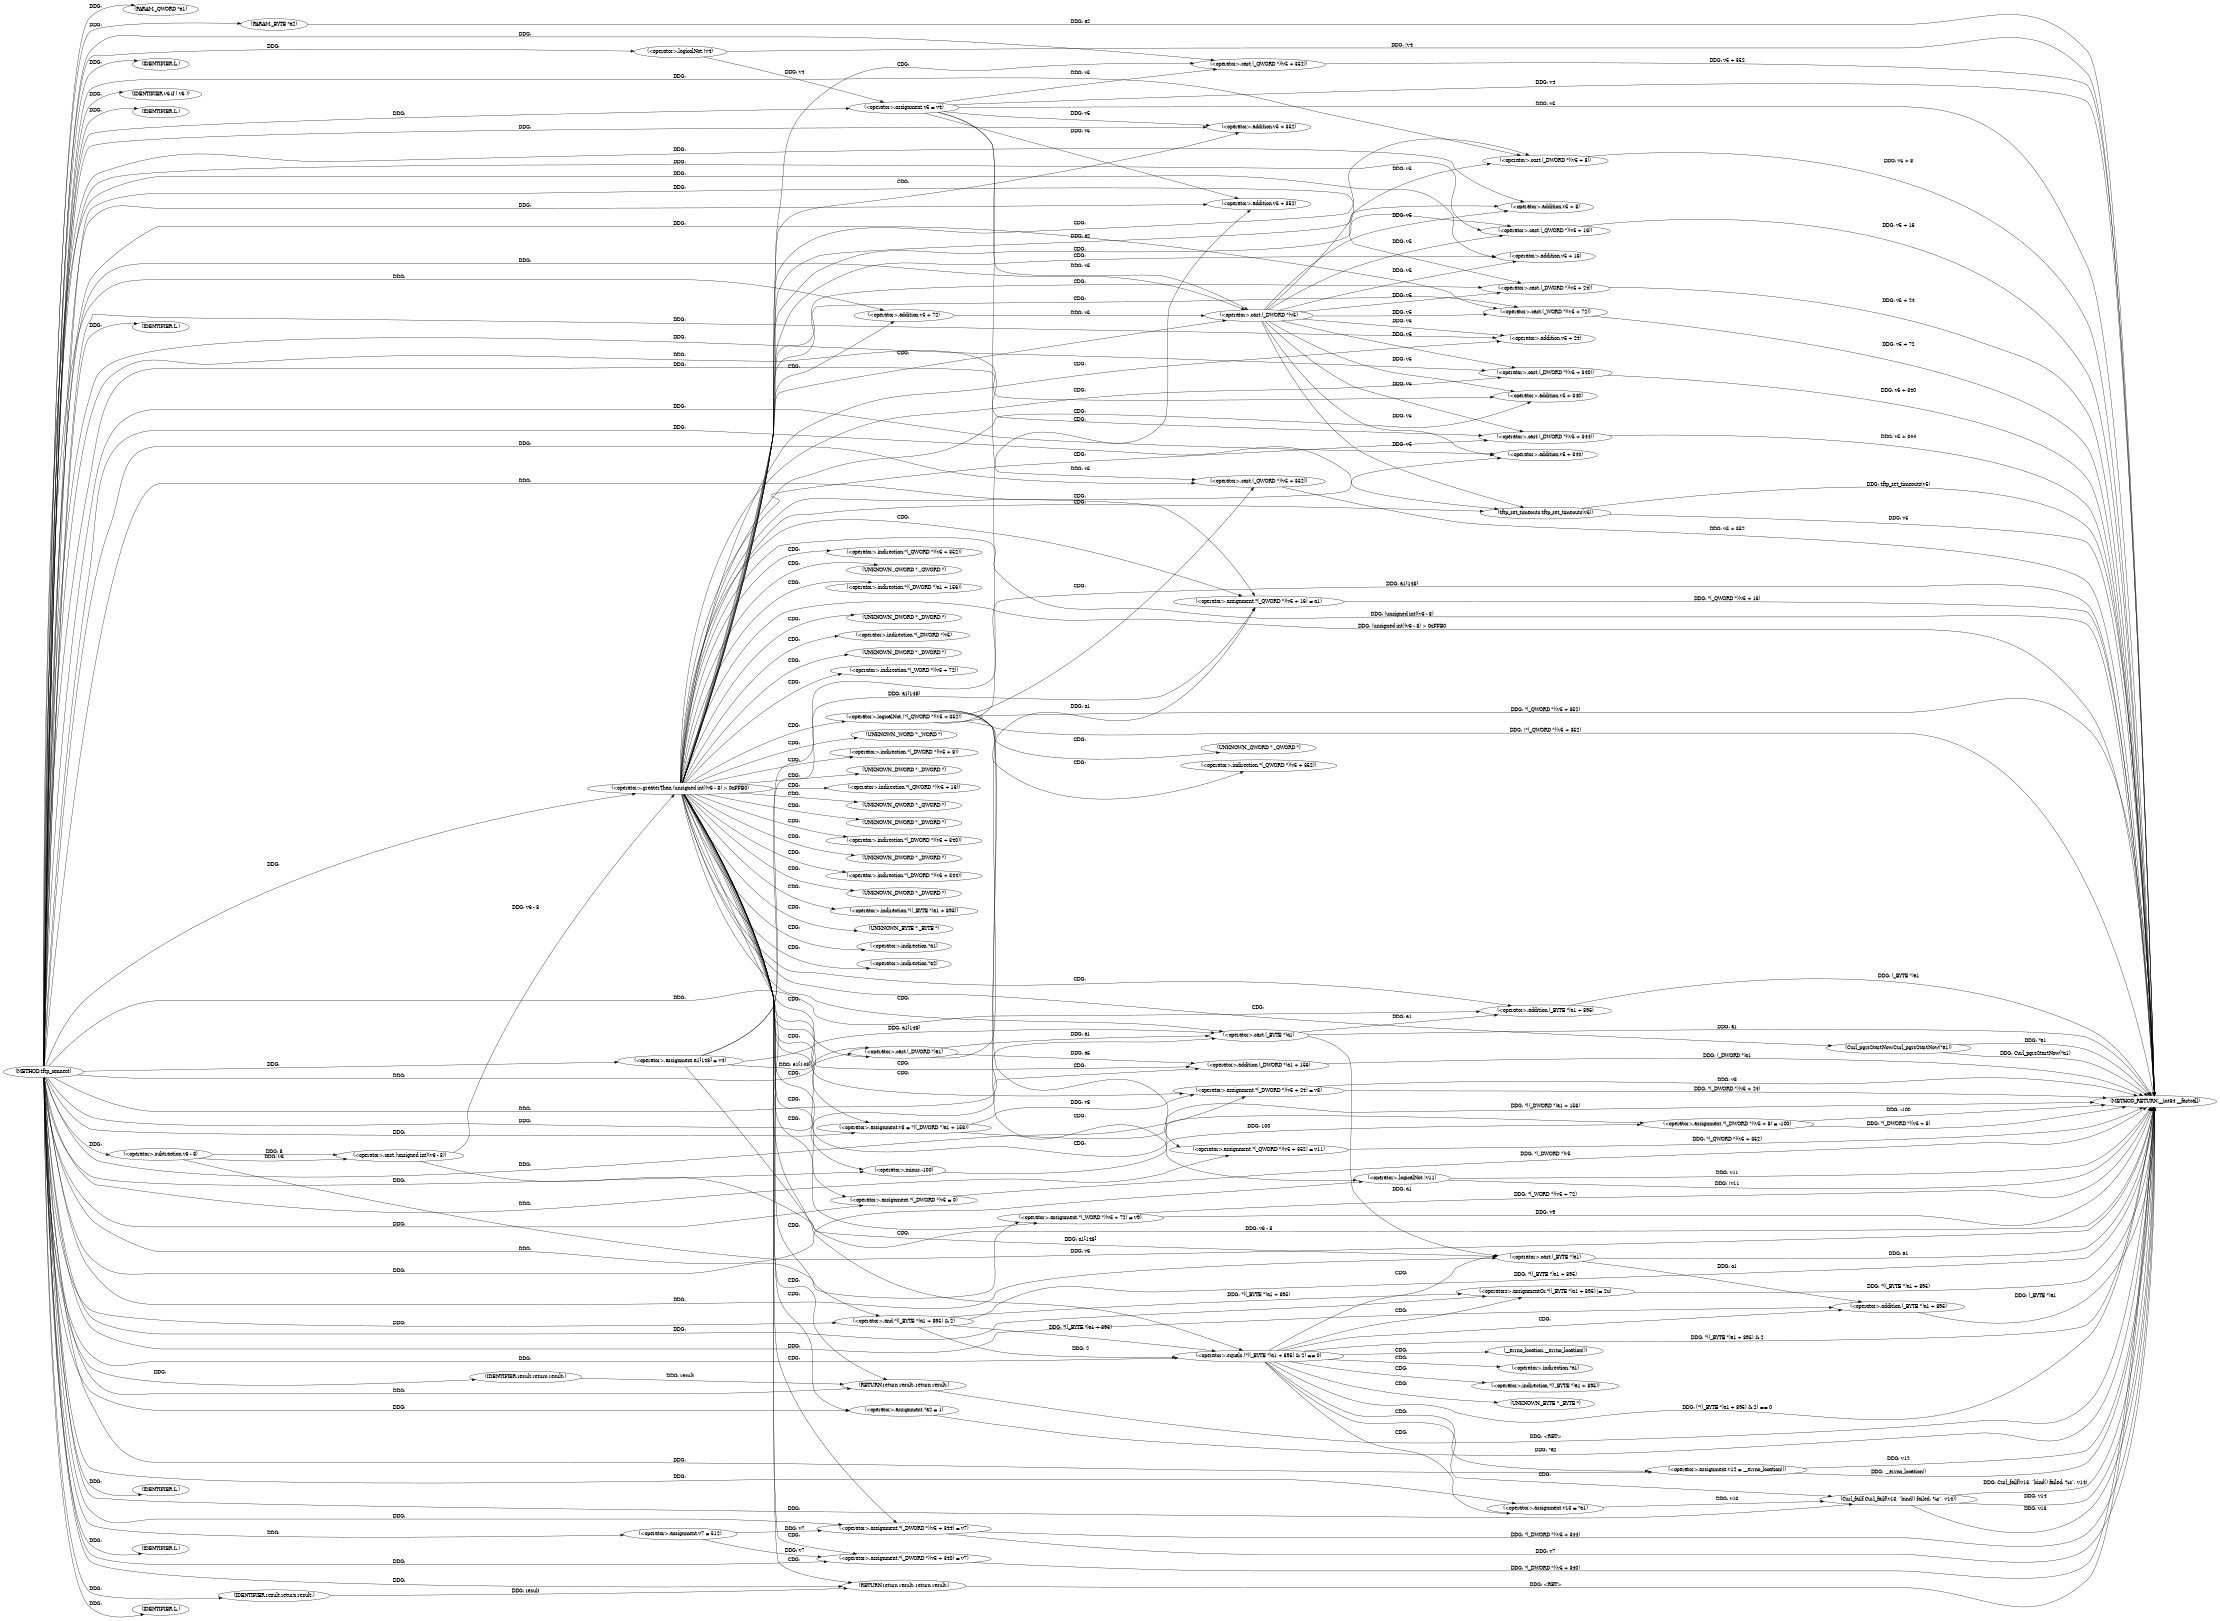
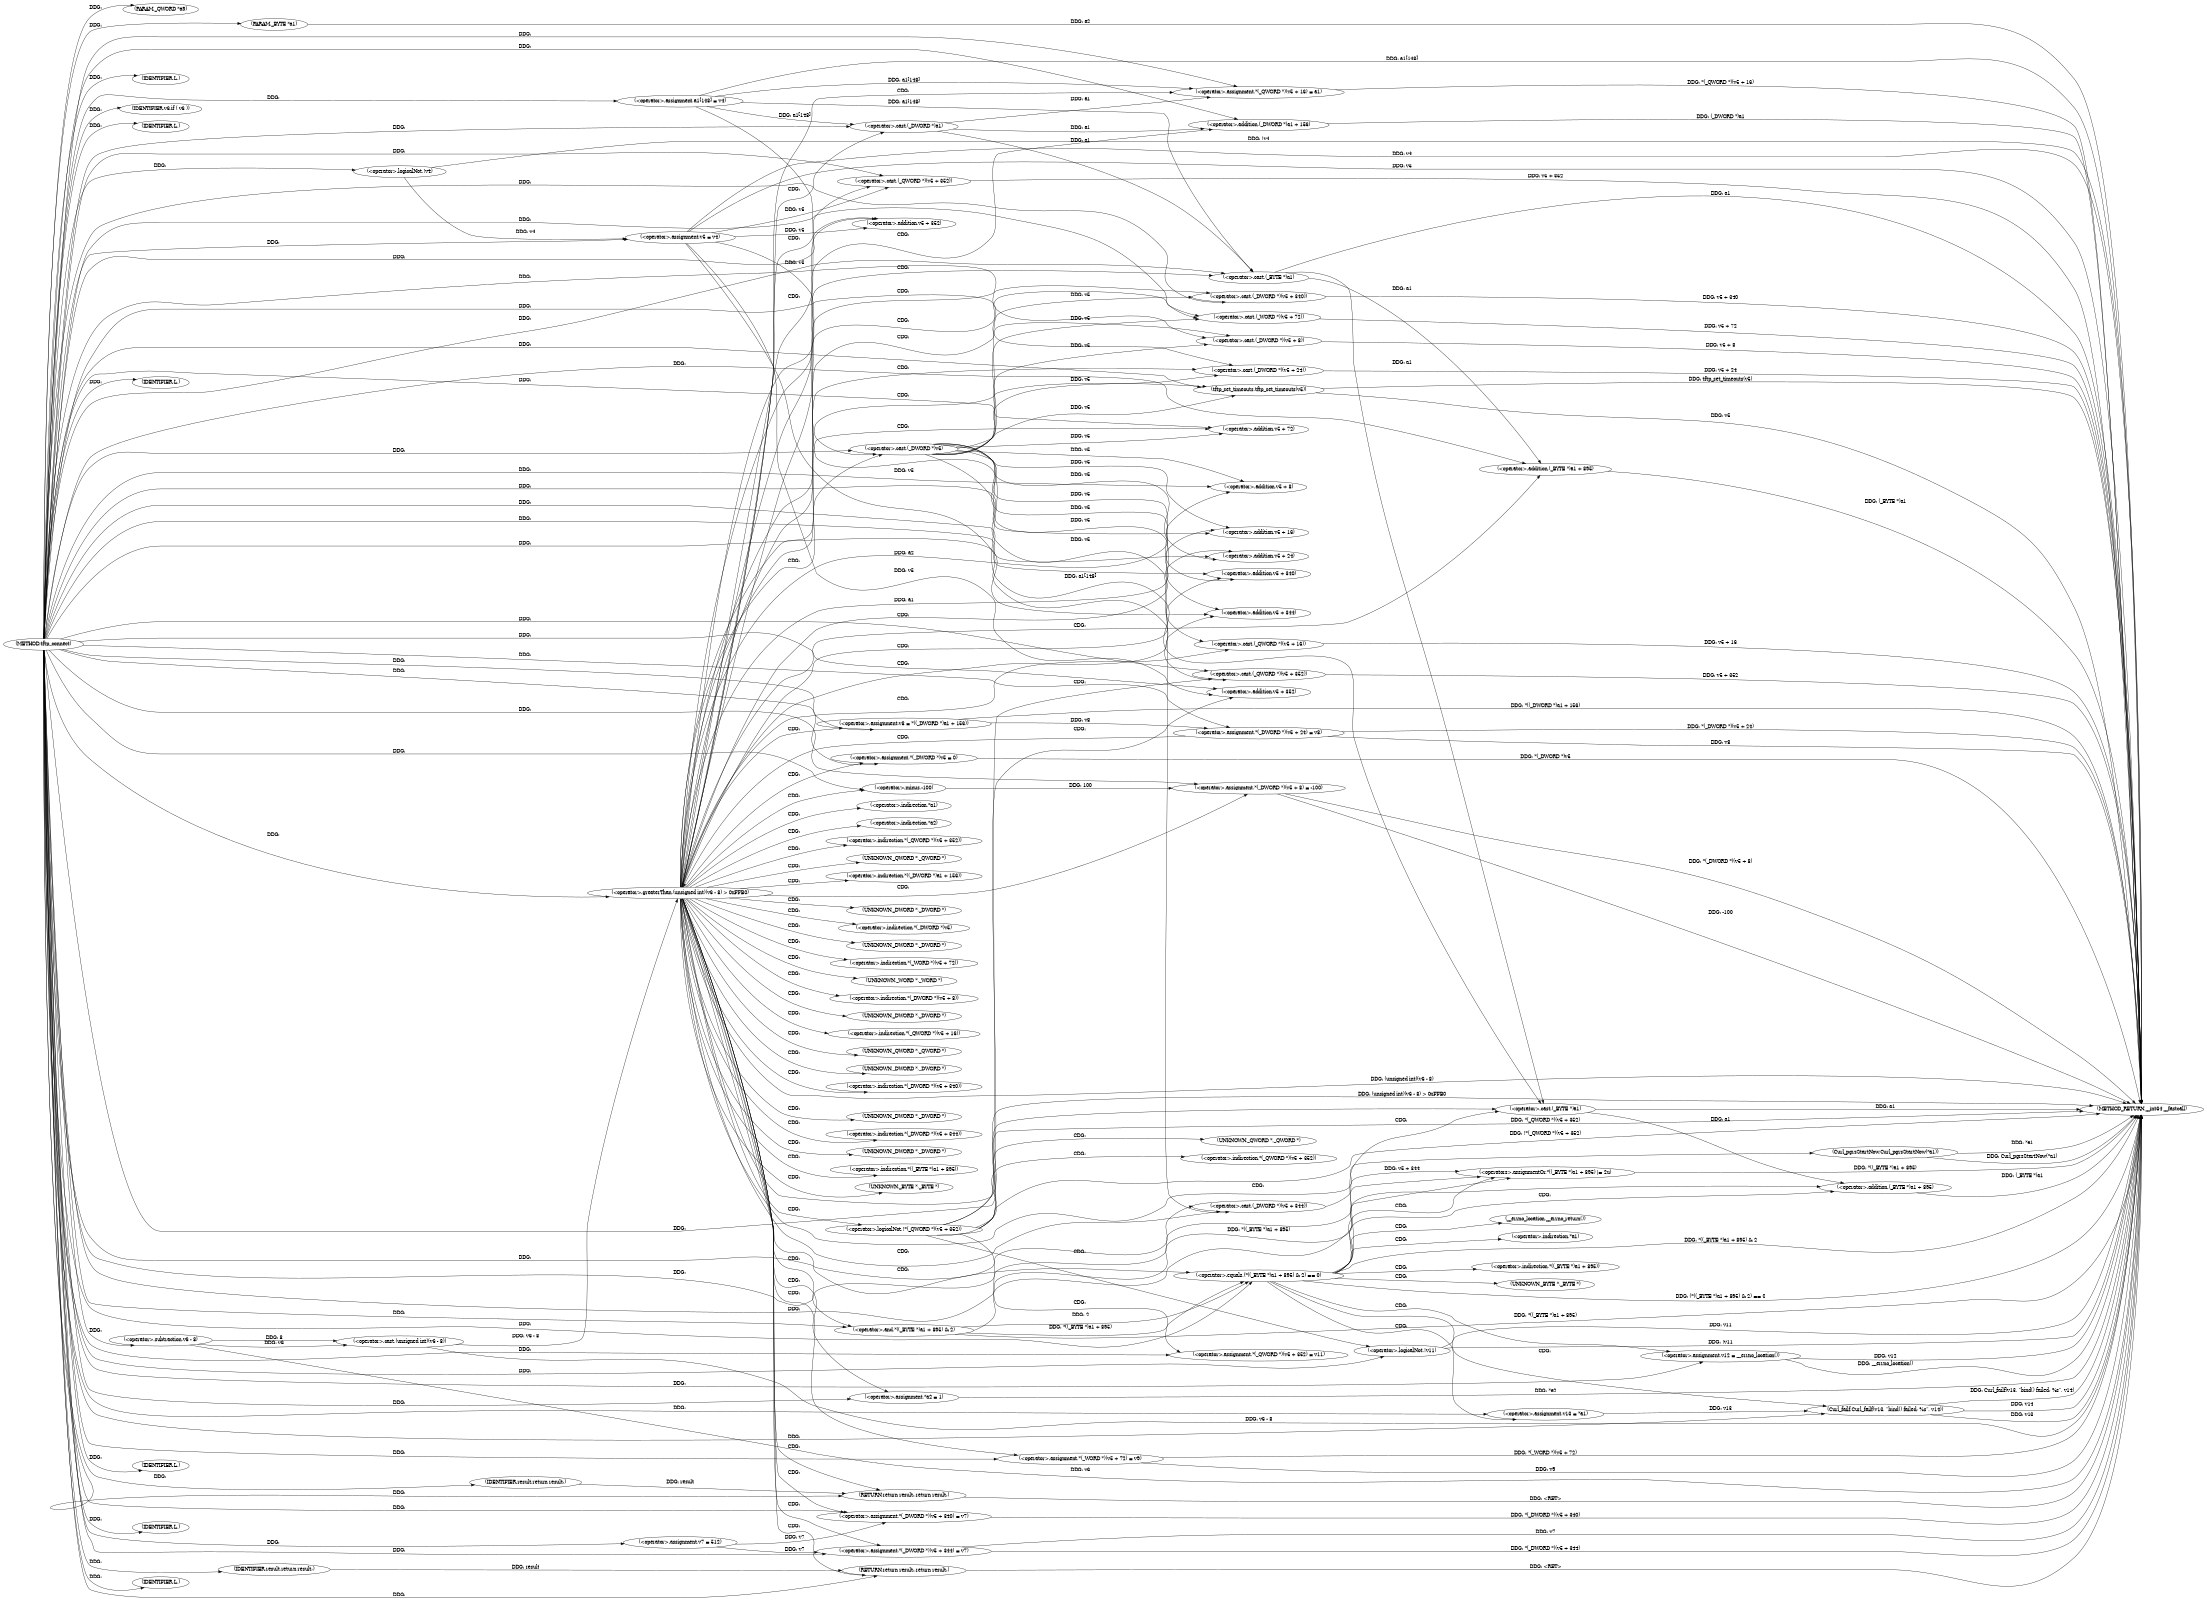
(161, 9) -> (161, 9)
(274, 24) -> (274, 24)
(368, 167) -> (633, 712)
(1080, 256) -> (904, 600)
(1078, 316) -> (1088, 443)
(2104, 553) -> (1383, 1174)
(1080, 1053) -> (1080, 128)
(833, 1083) -> (904, 742)
(1746, 1143) -> none
(1545, 1351) -> (1545, 1219)
